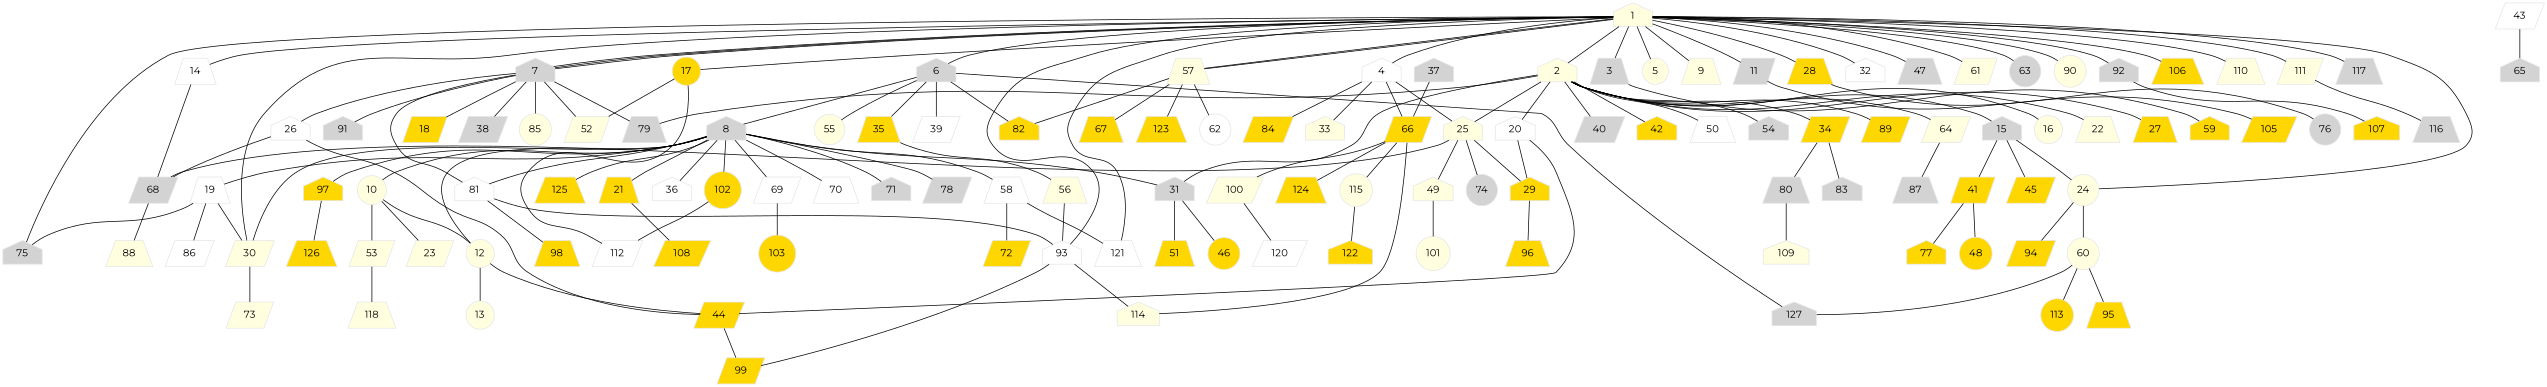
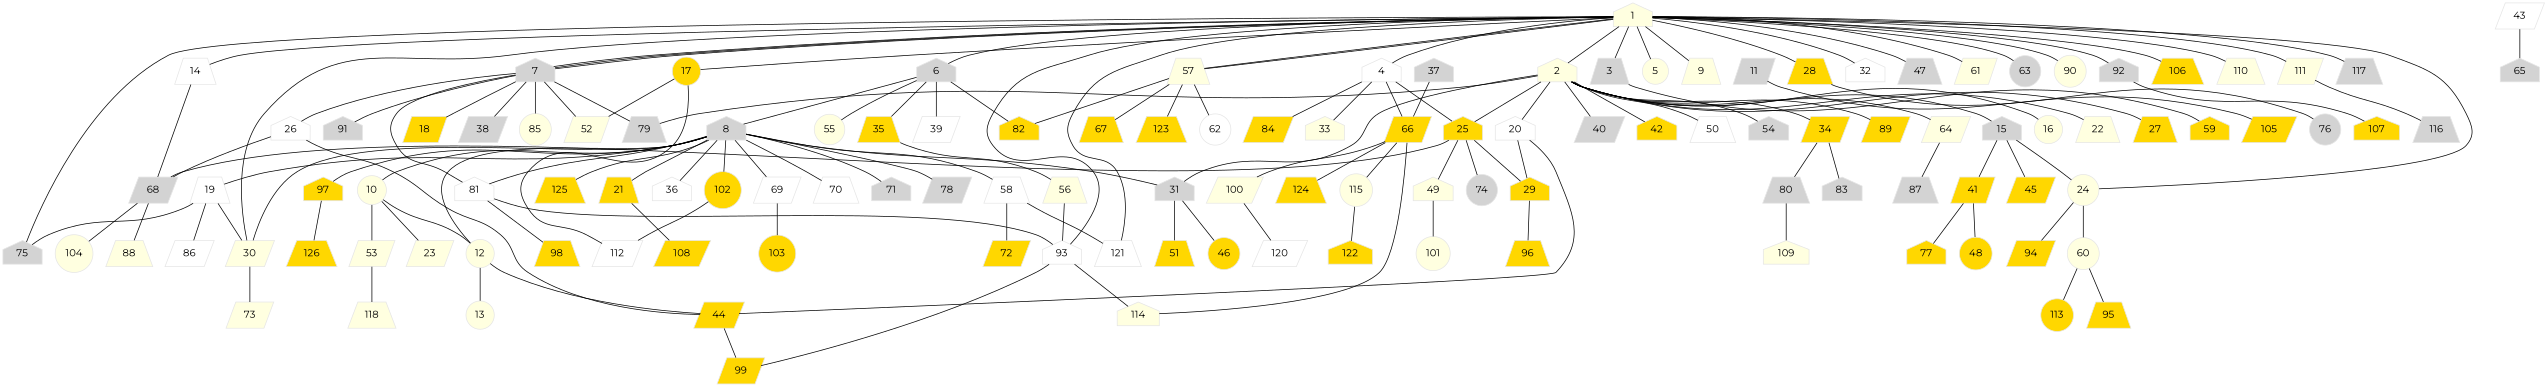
(1697, 42) -> none
(1463, 130) -> (1463, 130)
none -> (74, 254)
(1794, 315) -> none
